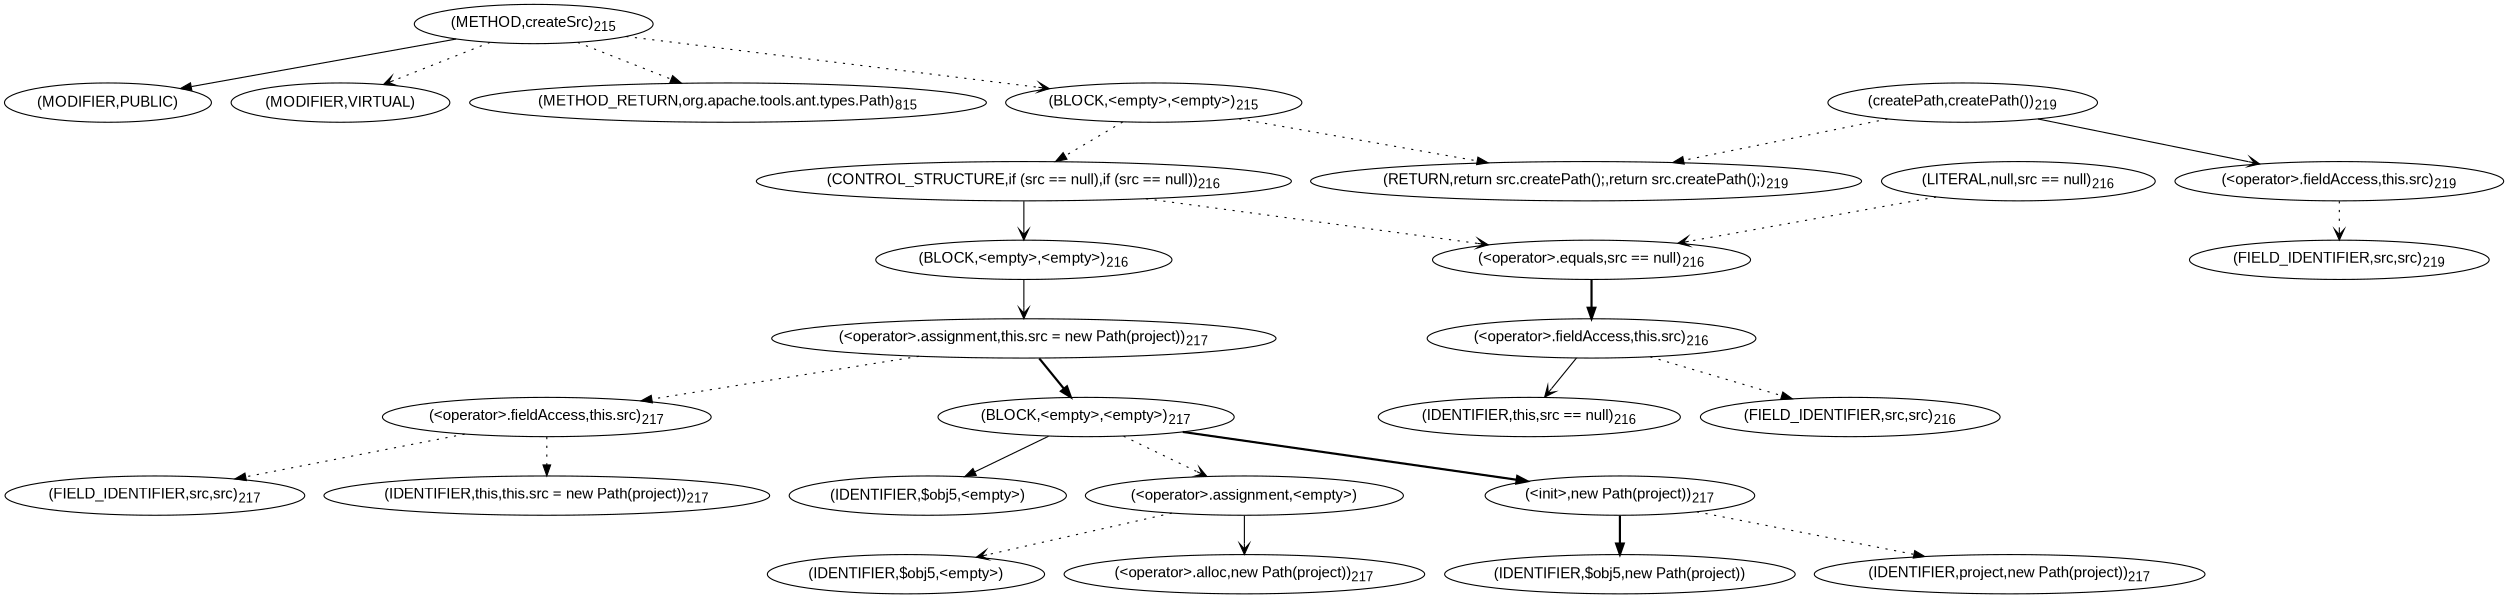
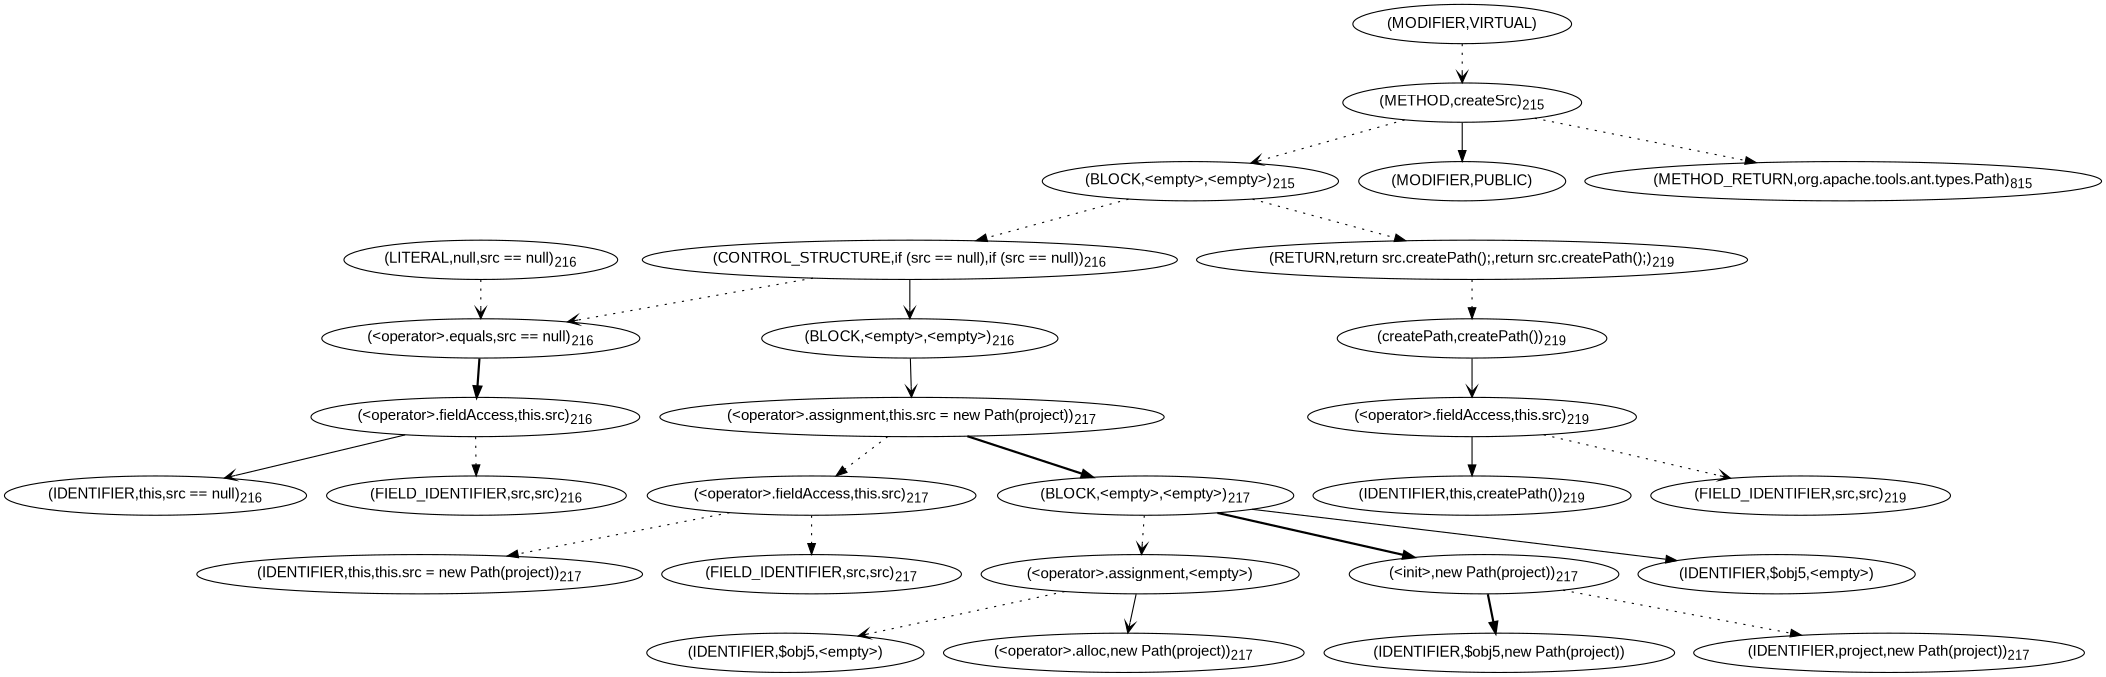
(442, 61) -> (1462, 58)
(1786, 140) -> (1472, 294)
none -> (1472, 496)
